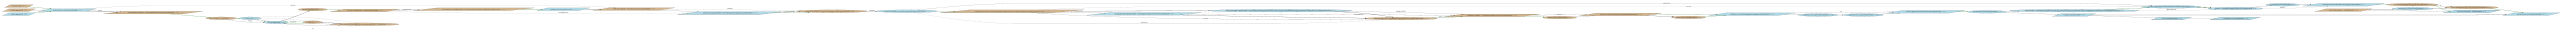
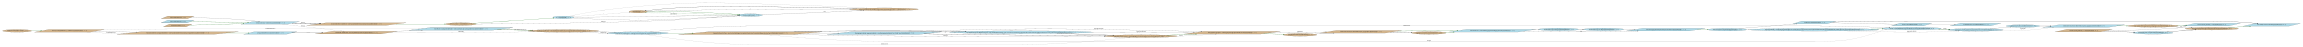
(296, 16) -> none
